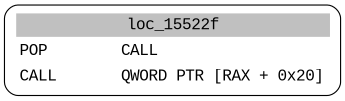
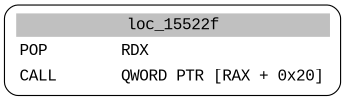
(89, 50) -> (84, 50)
